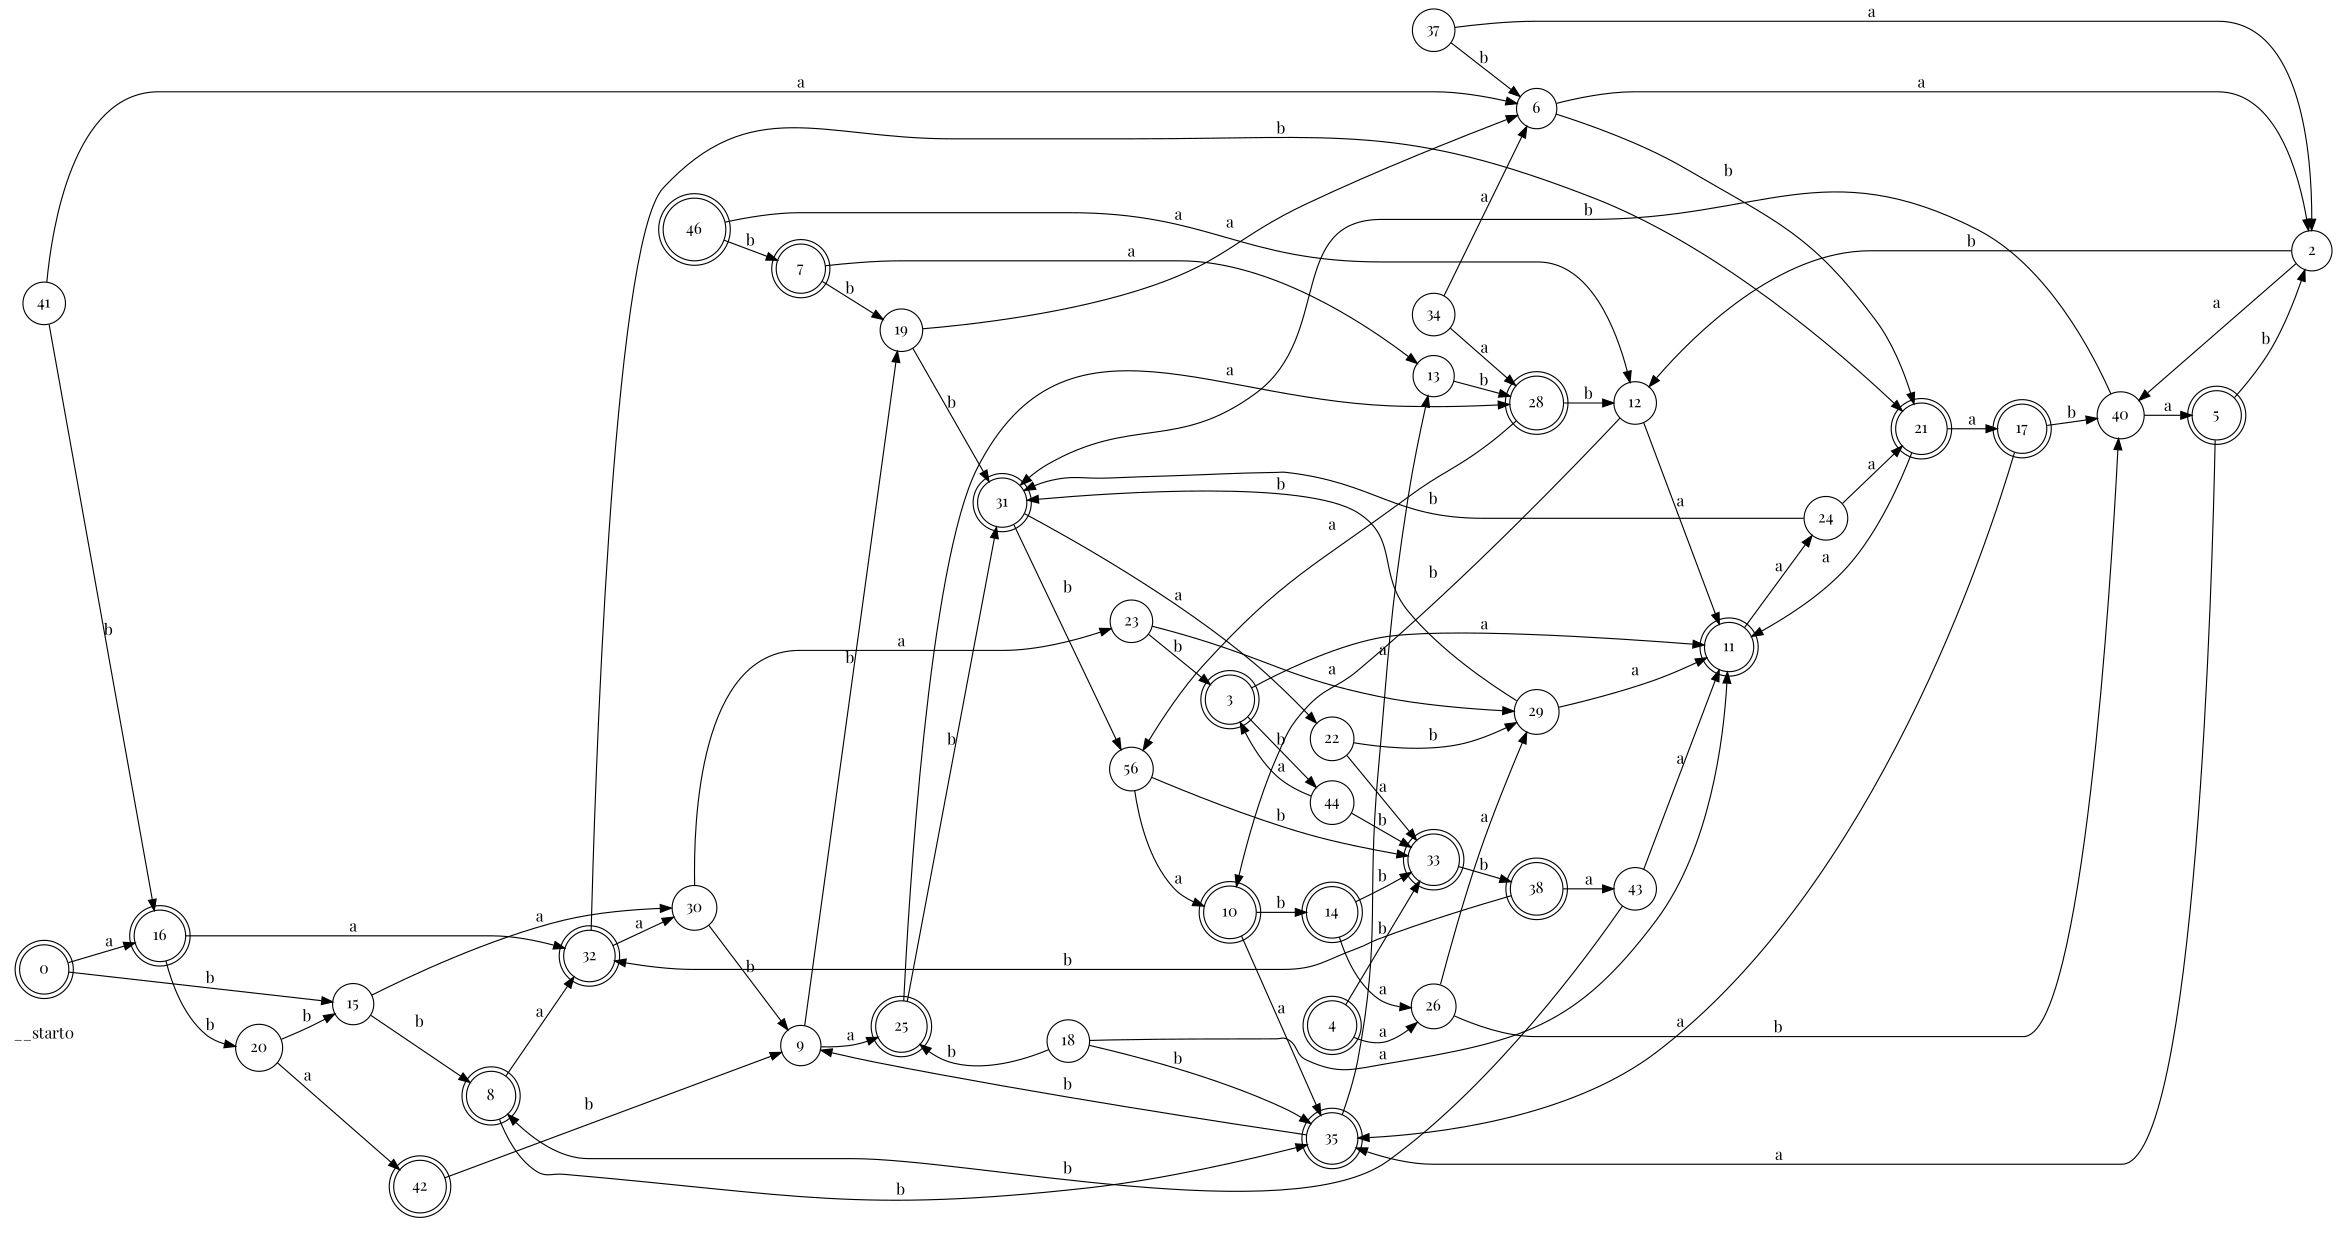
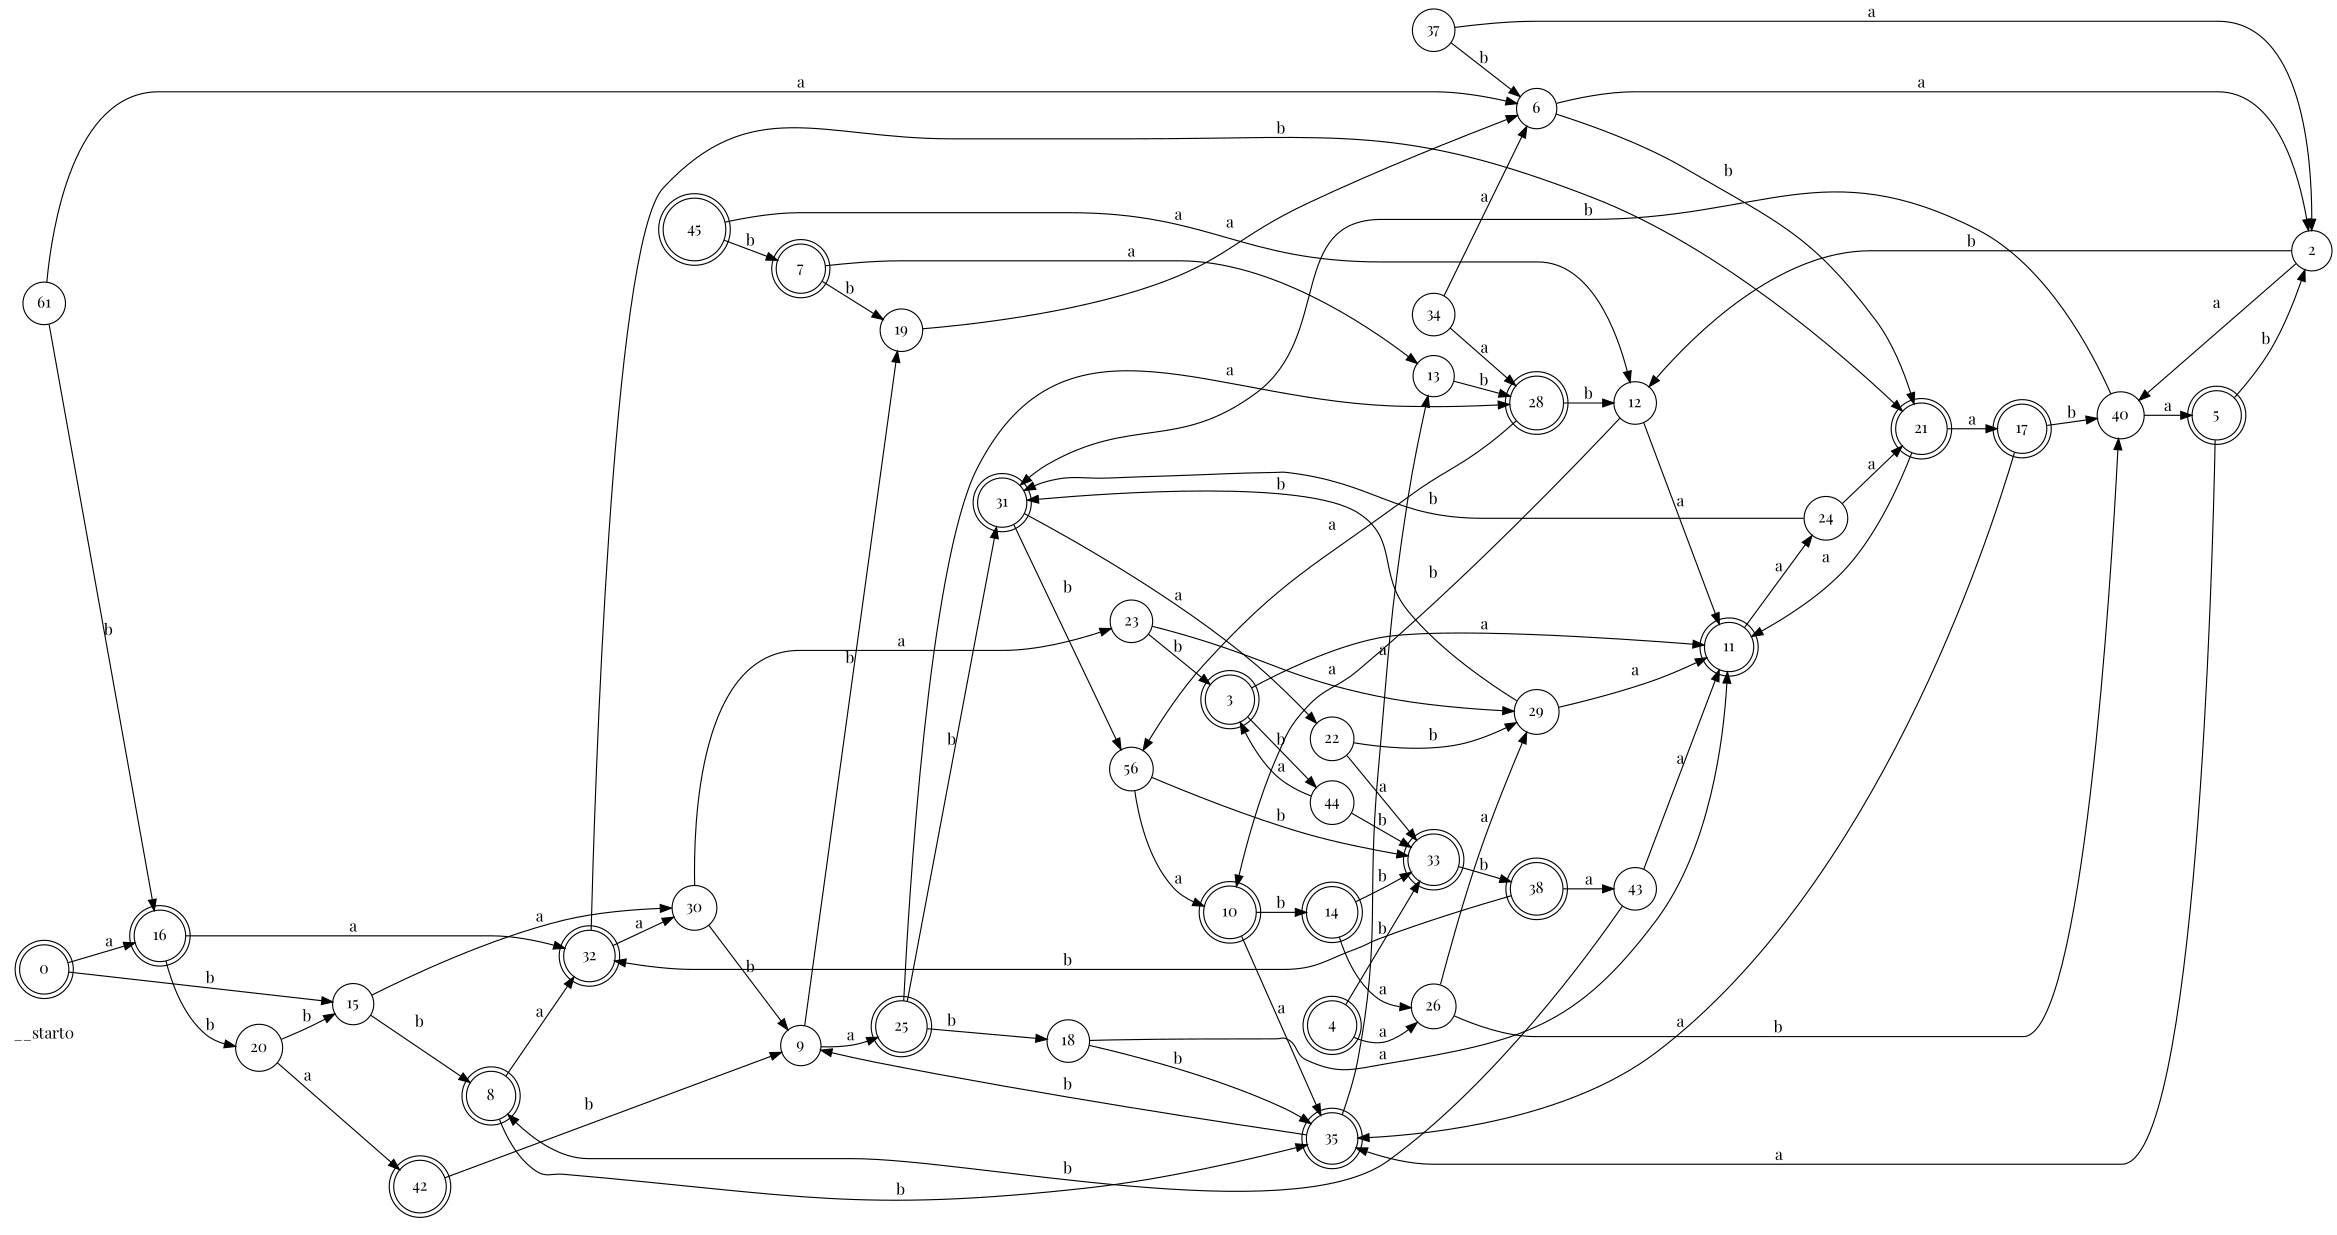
(694, 229) -> (694, 229)
(44, 303) -> (44, 303)
(948, 410) -> none
(988, 1065) -> (982, 1033)
